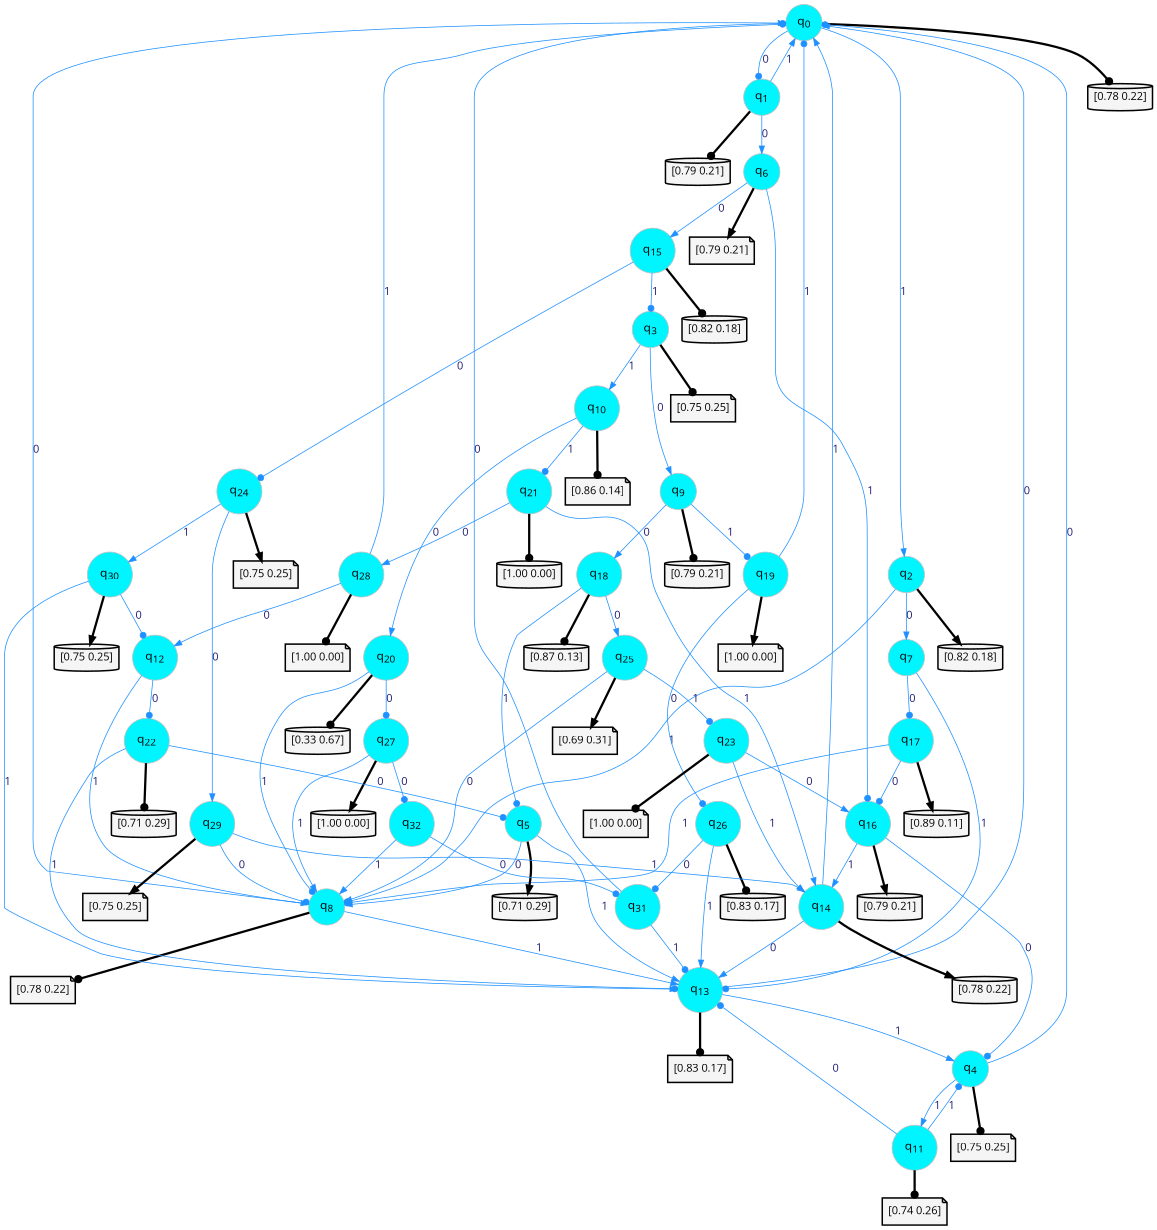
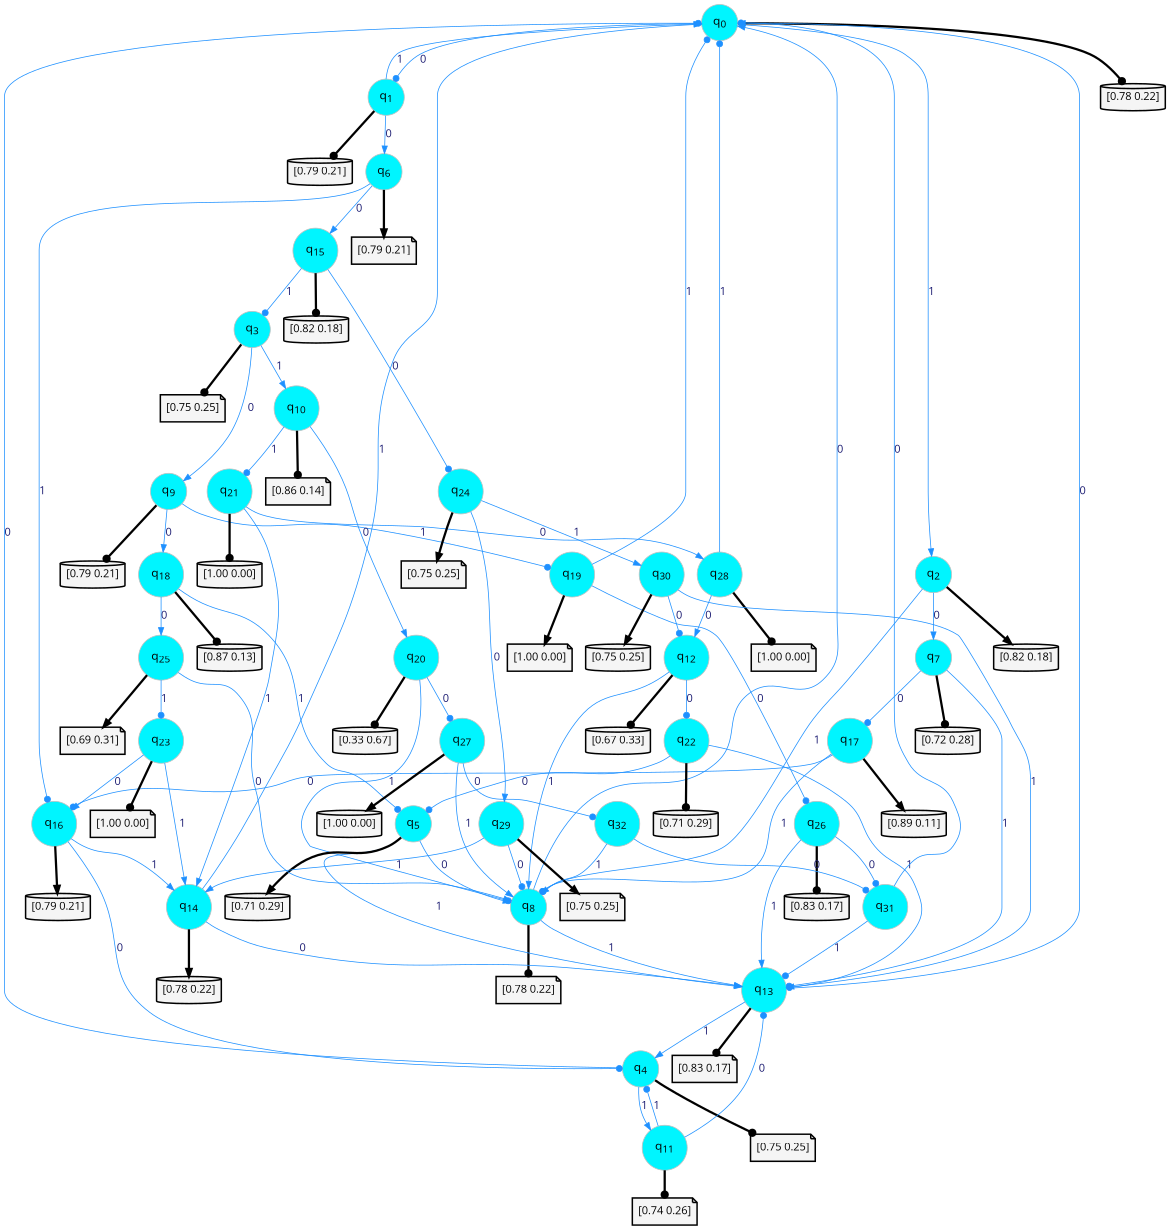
none -> (618, 741)
none -> (948, 741)
